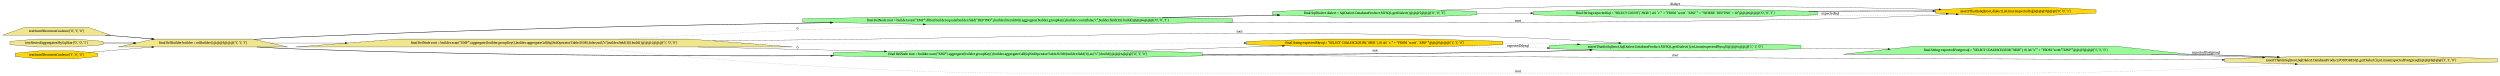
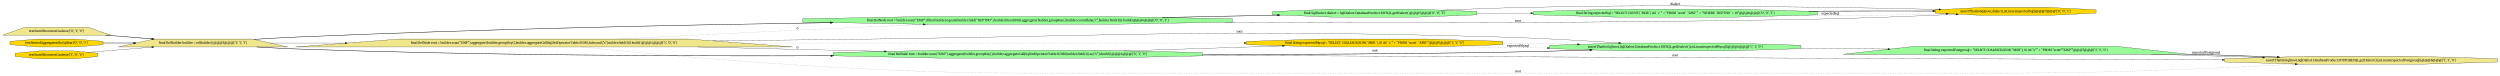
(57, 43) -> (57, 43)
